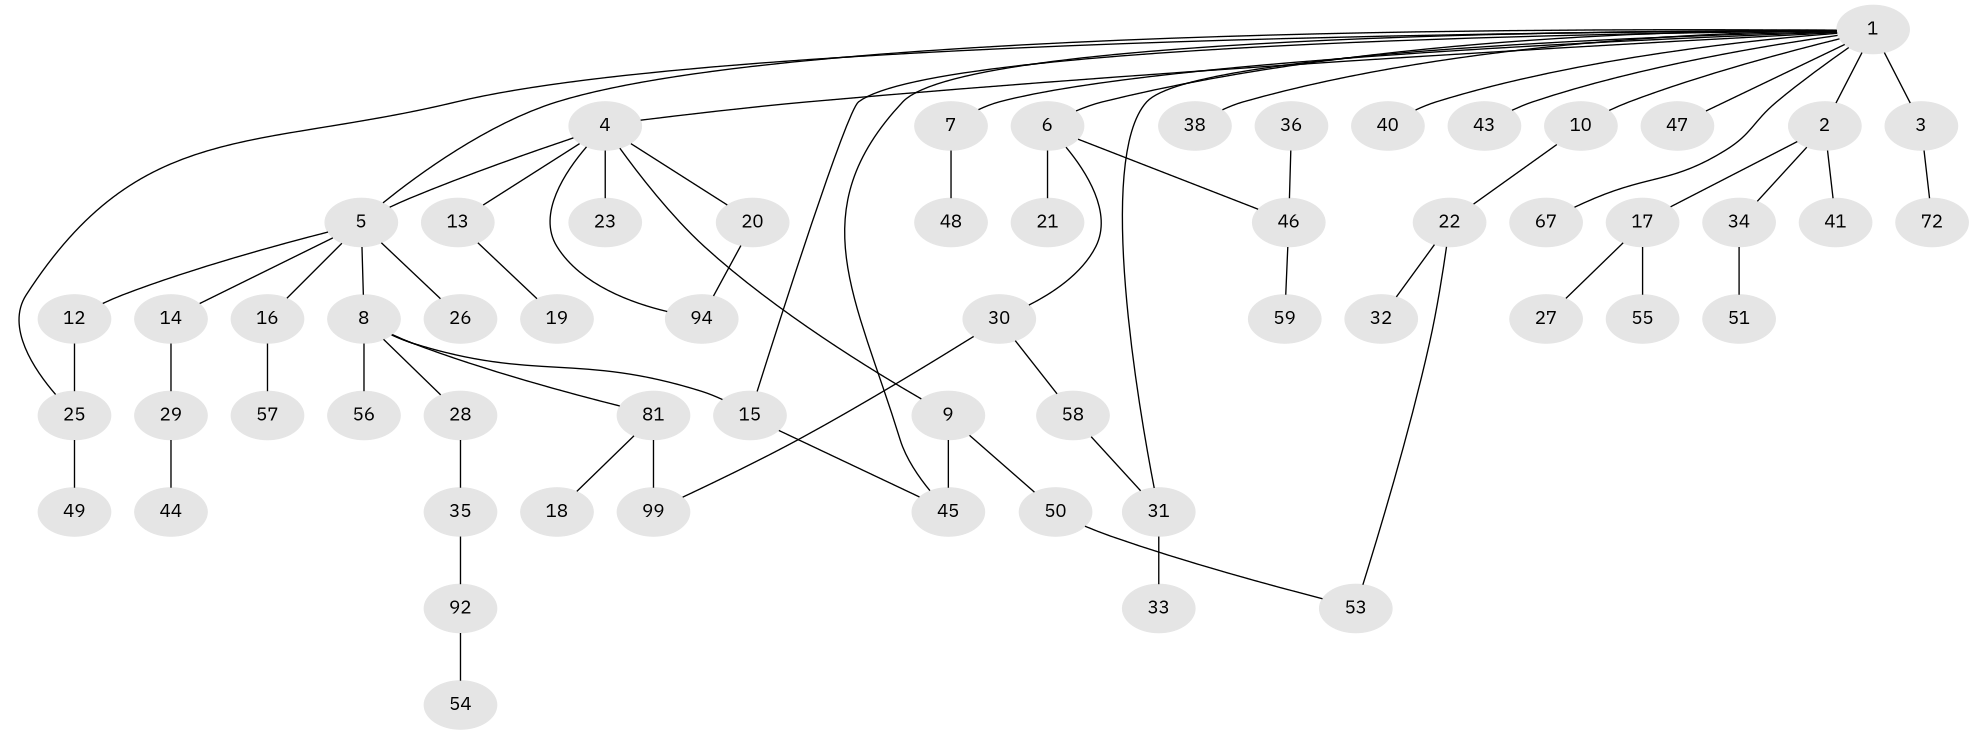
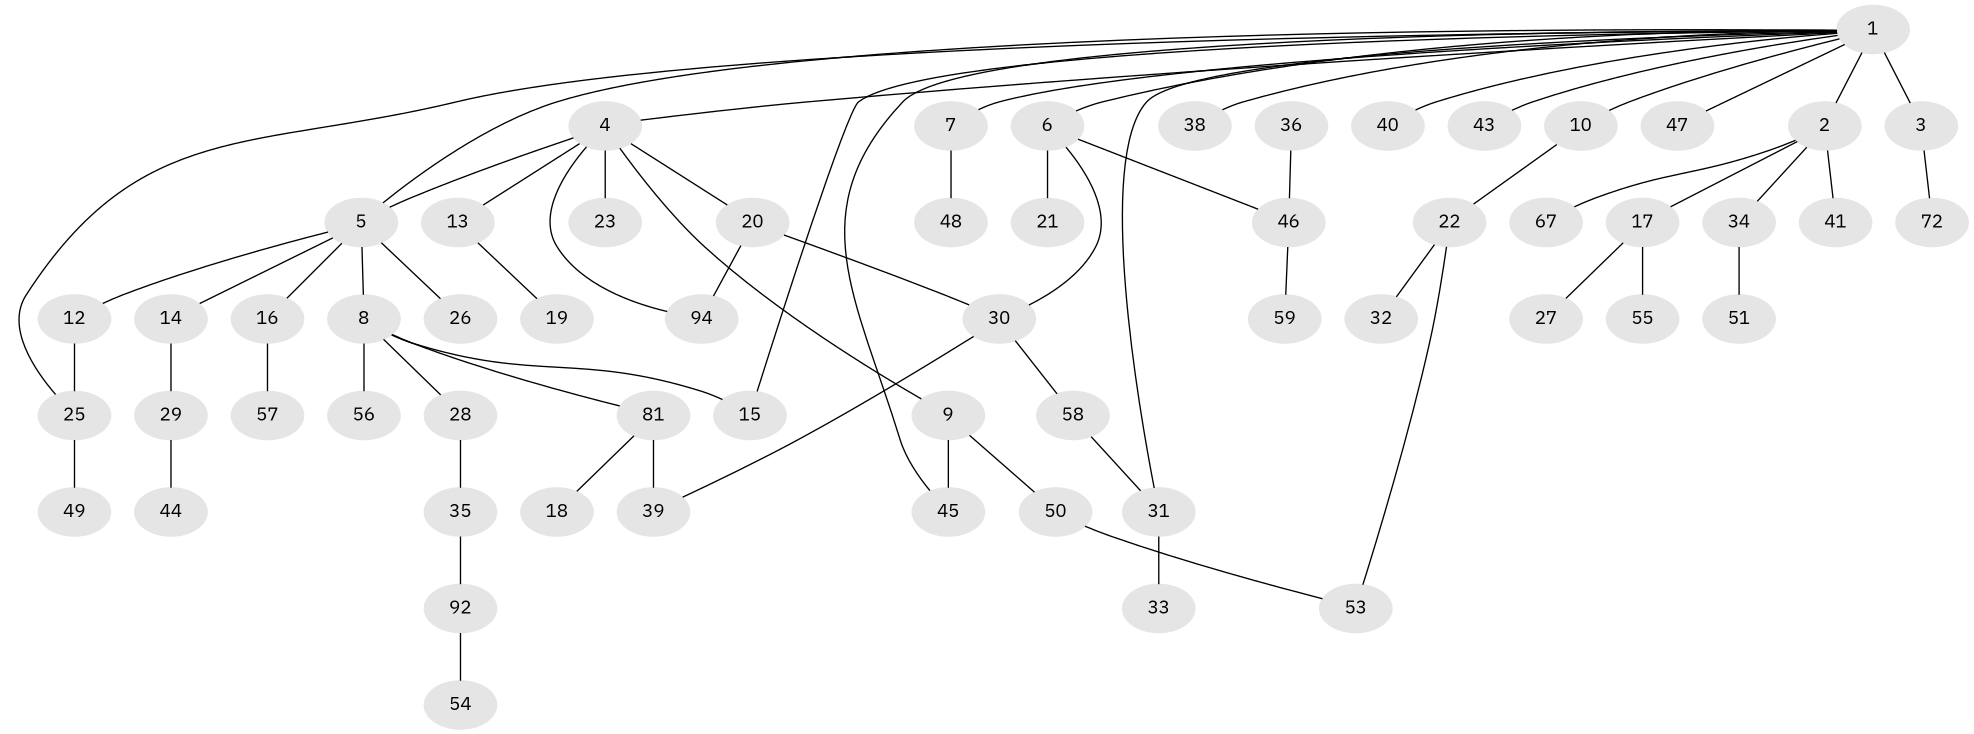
(1725, 150) -> (1685, 173)
none -> (877, 269)
(849, 464) -> none
(653, 512) -> (653, 512)
